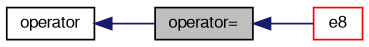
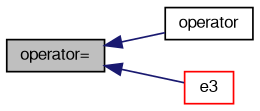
(133, 24) -> (143, 37)
(338, 24) -> (209, 88)
